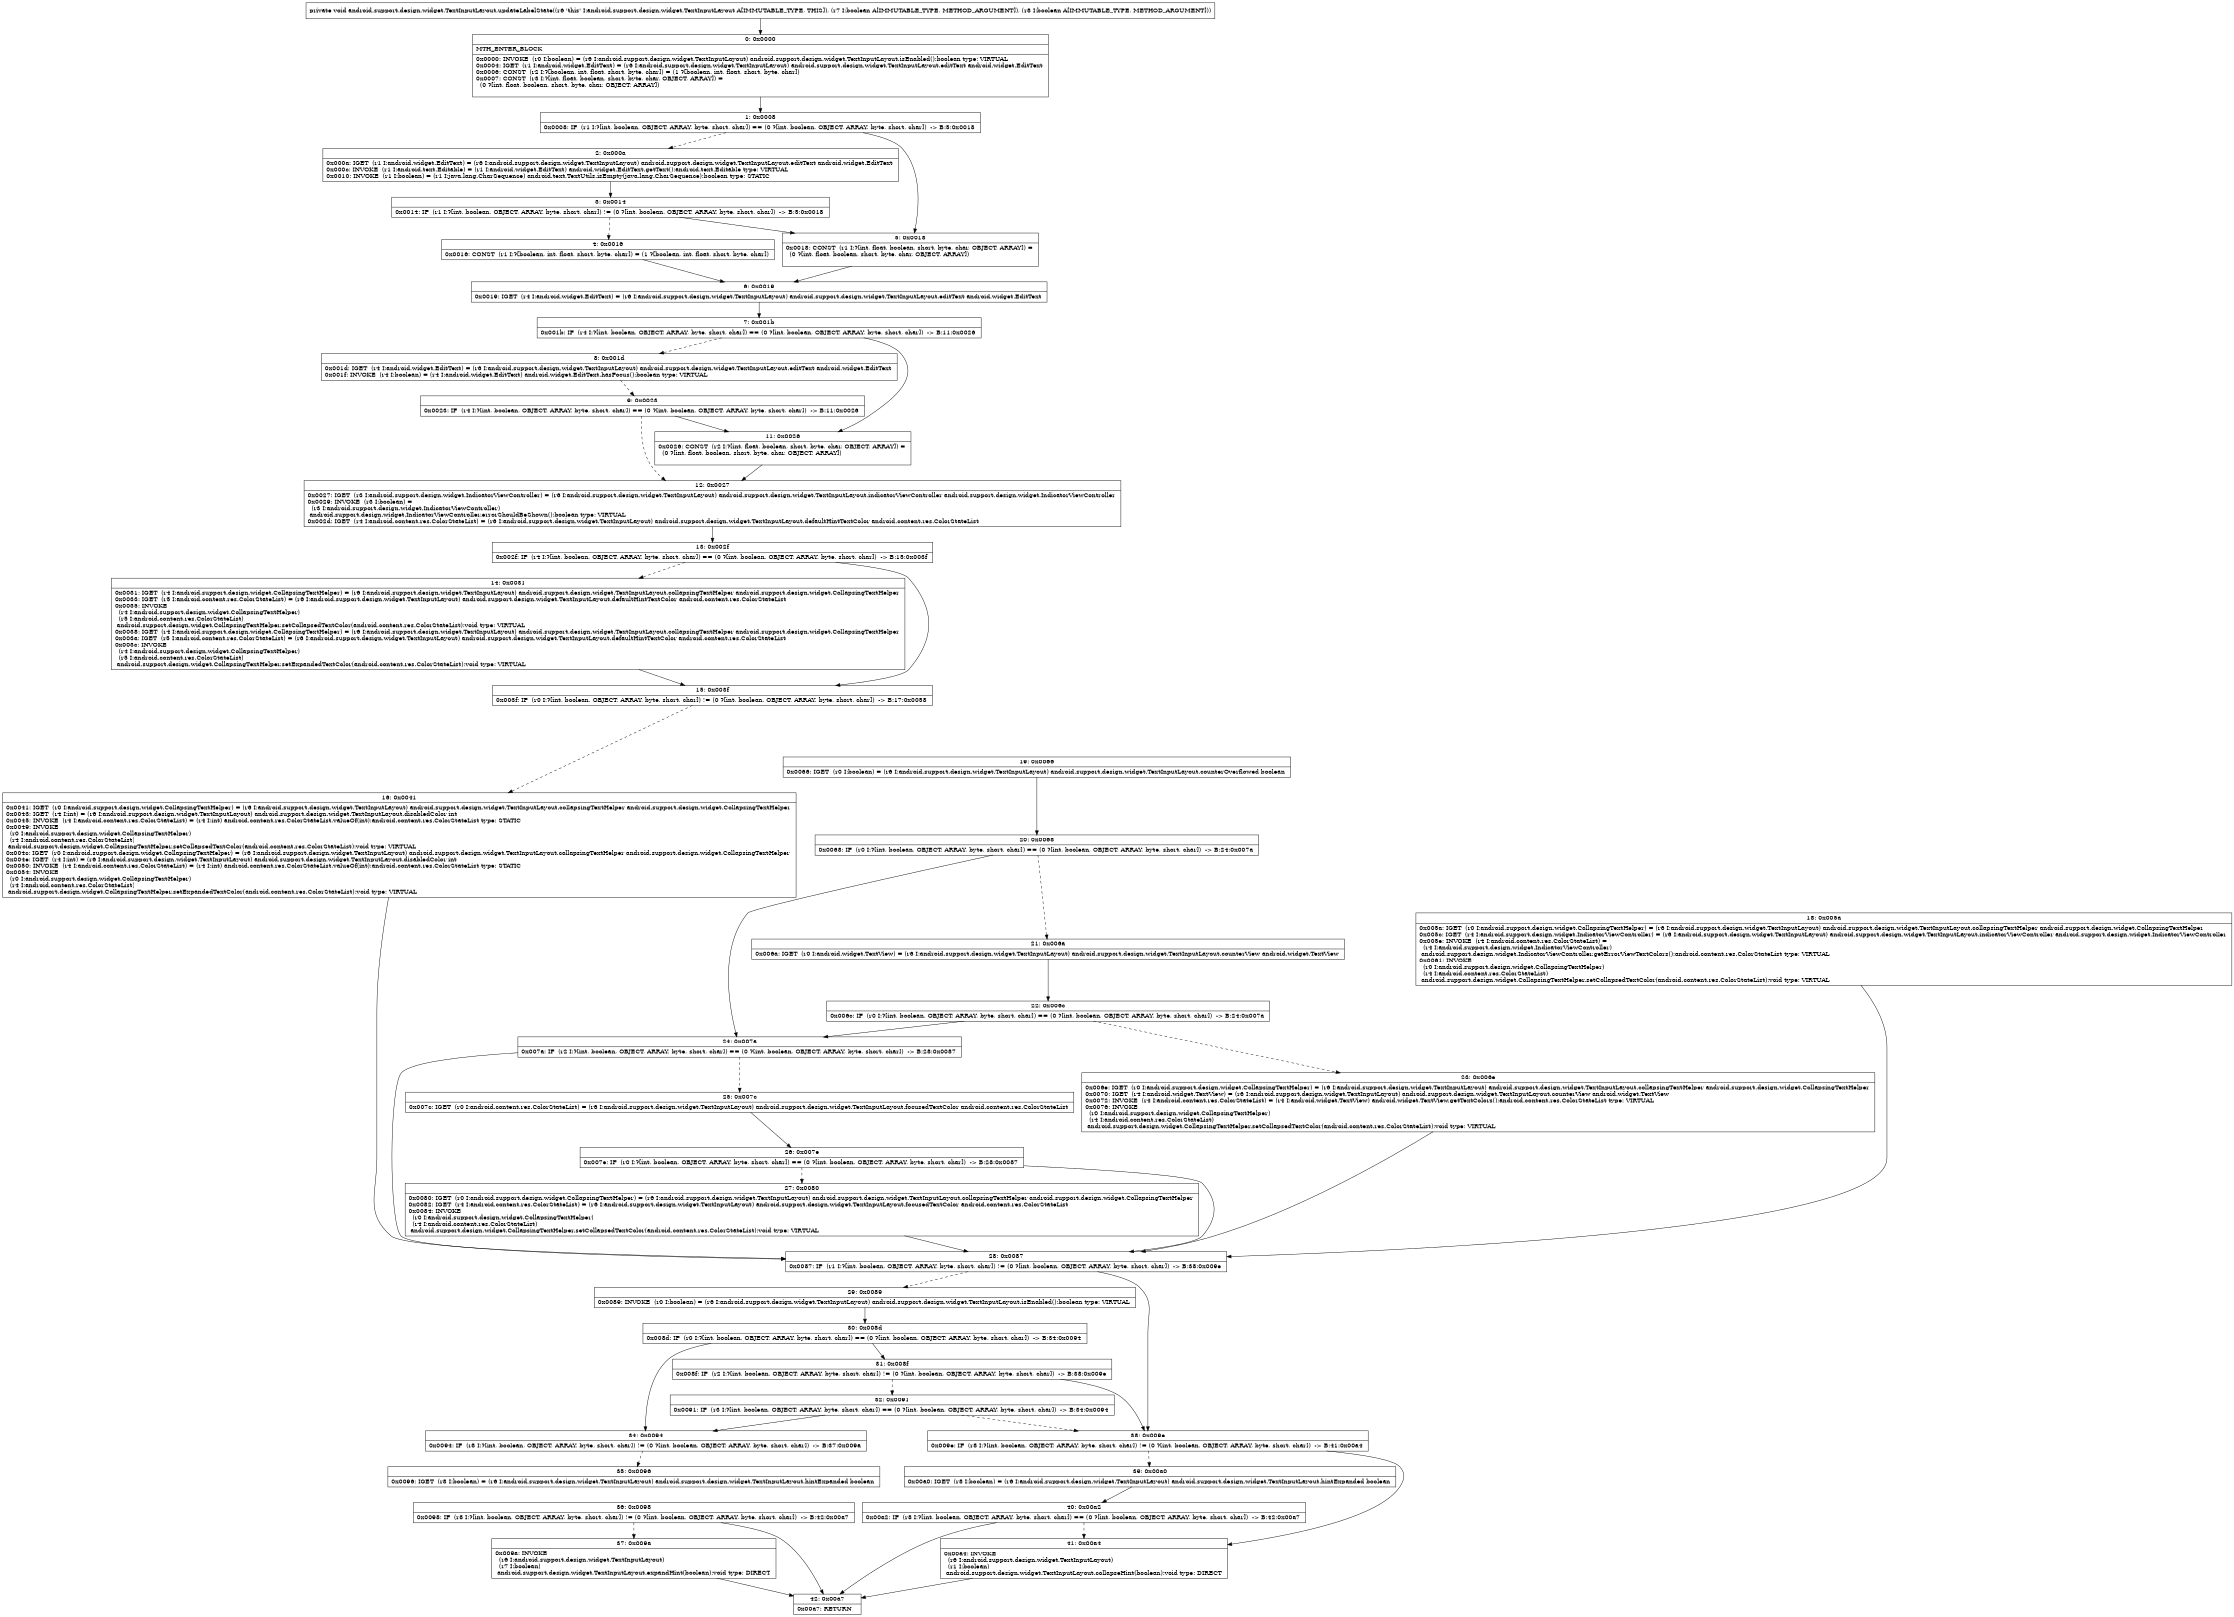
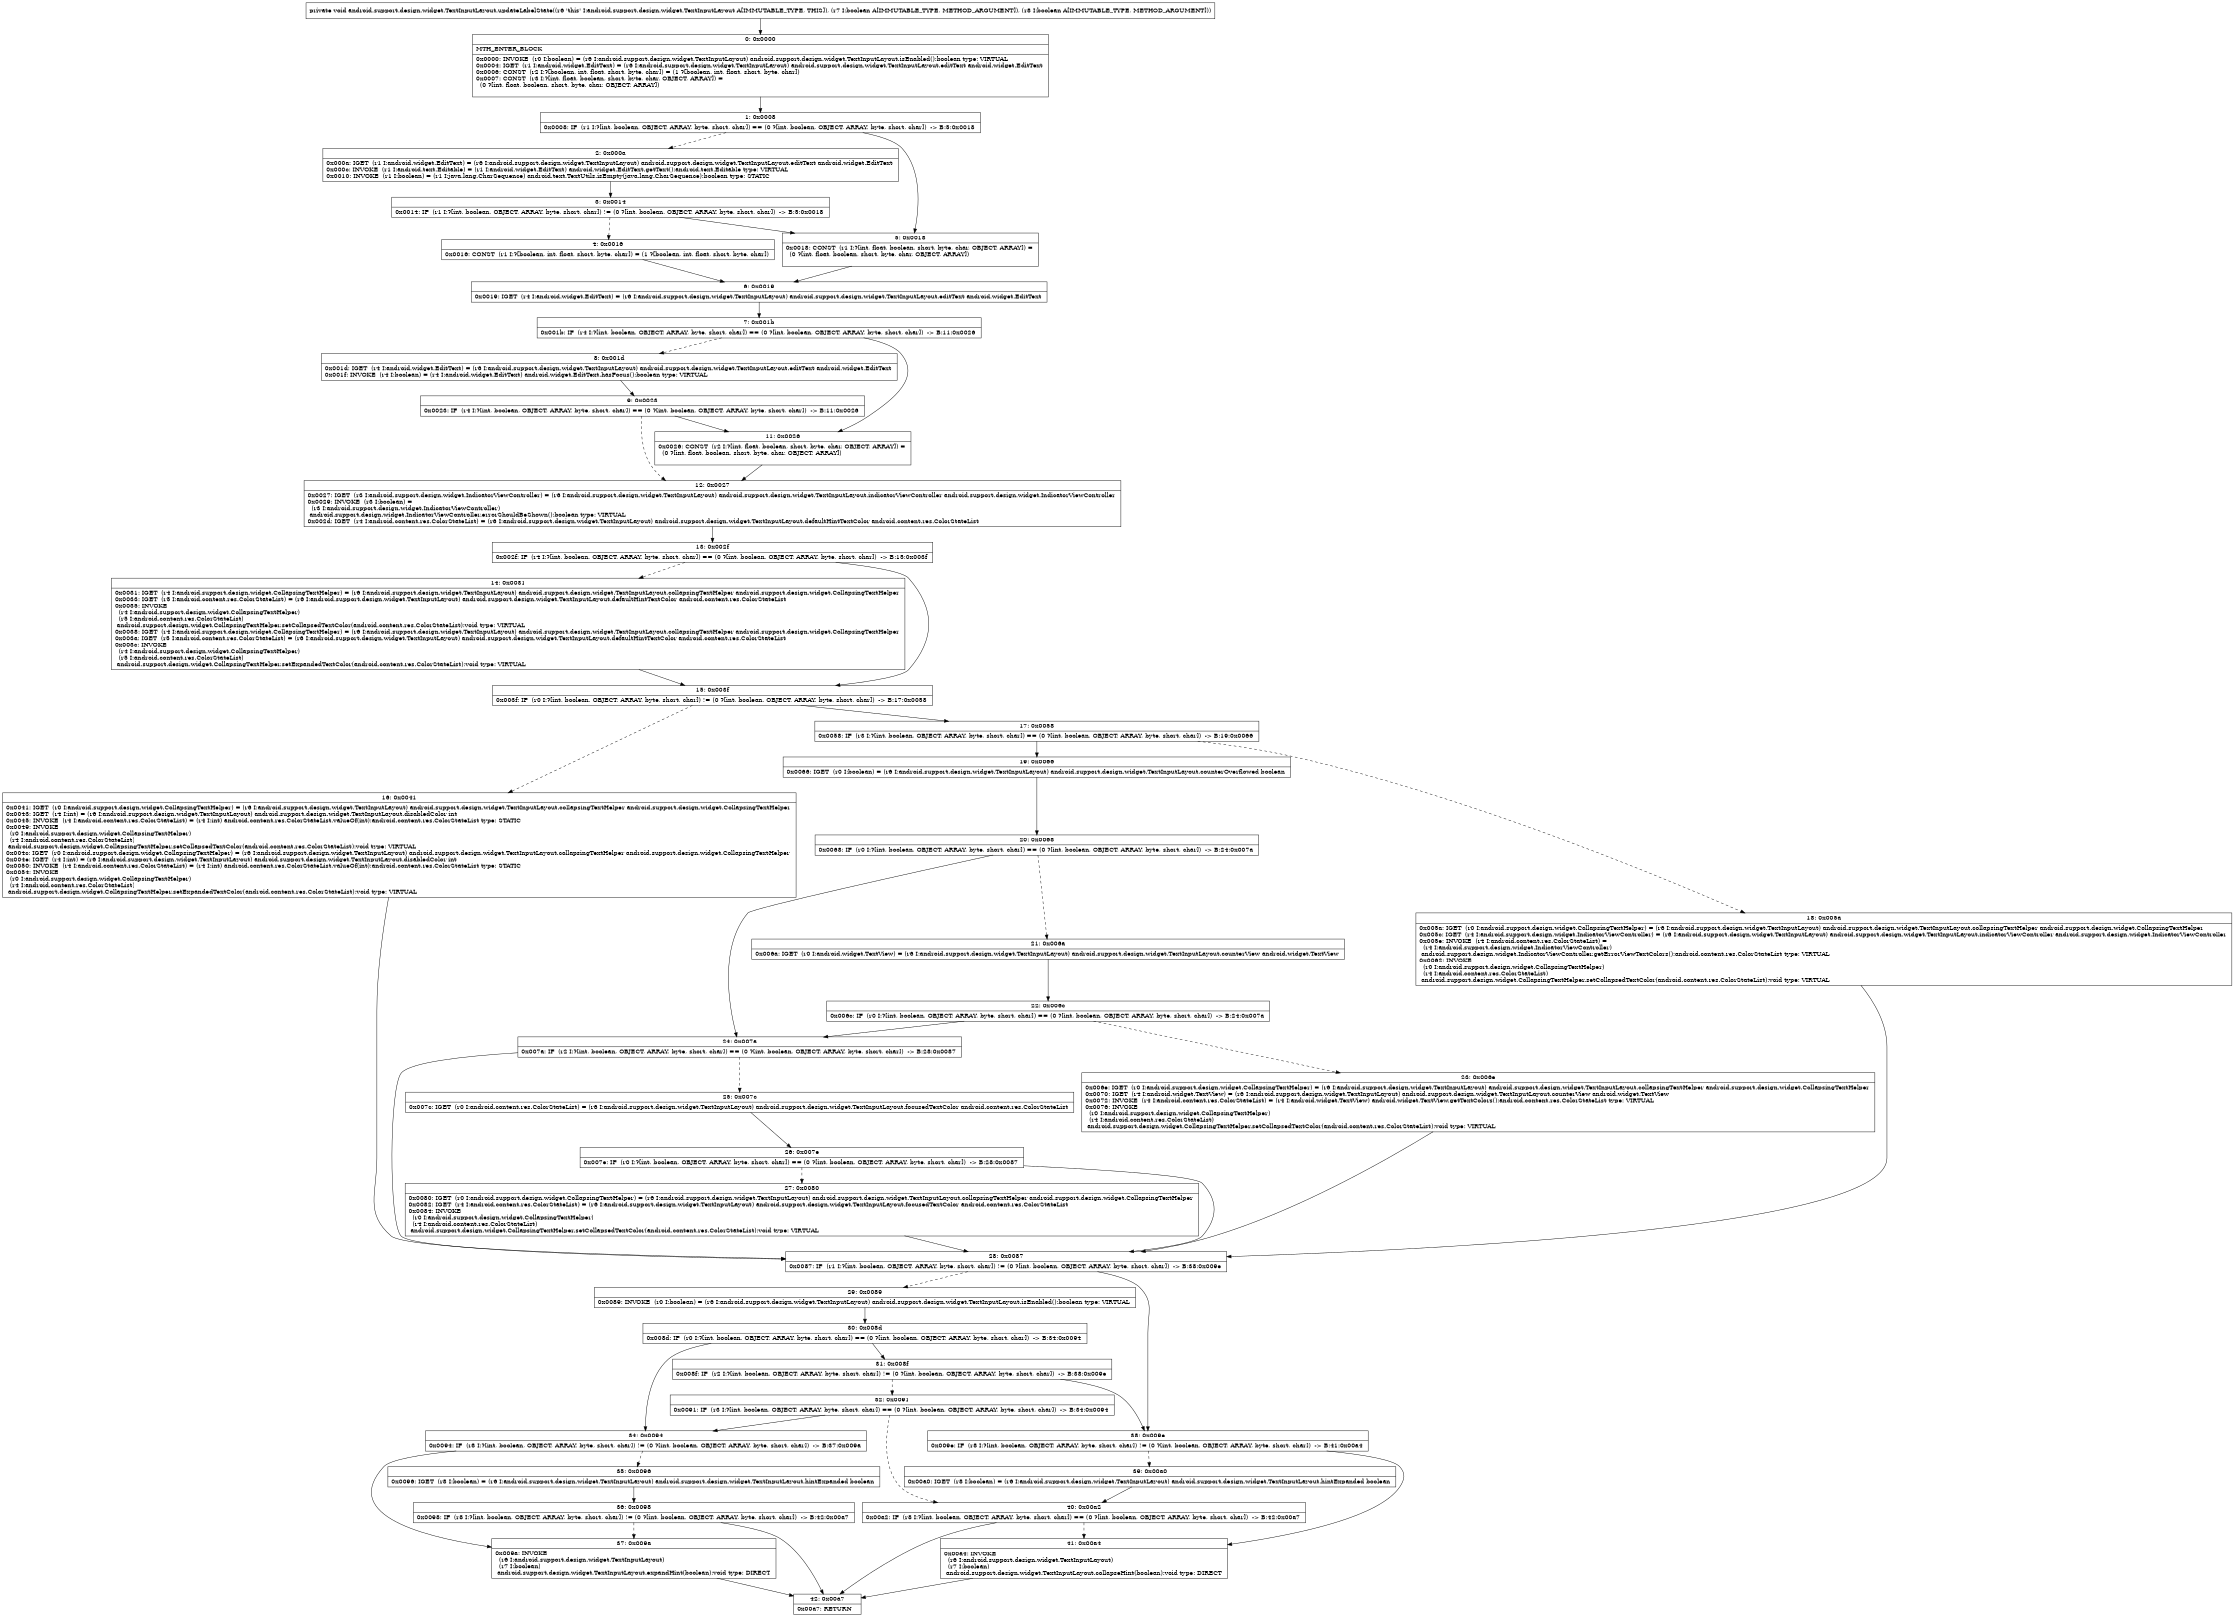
(626, 387) -> (626, 387)
none -> (1037, 731)
(1448, 961) -> (1448, 961)
(1018, 1423) -> (891, 1470)
none -> (634, 1493)
none -> (377, 1507)
(967, 1567) -> (967, 1567)
